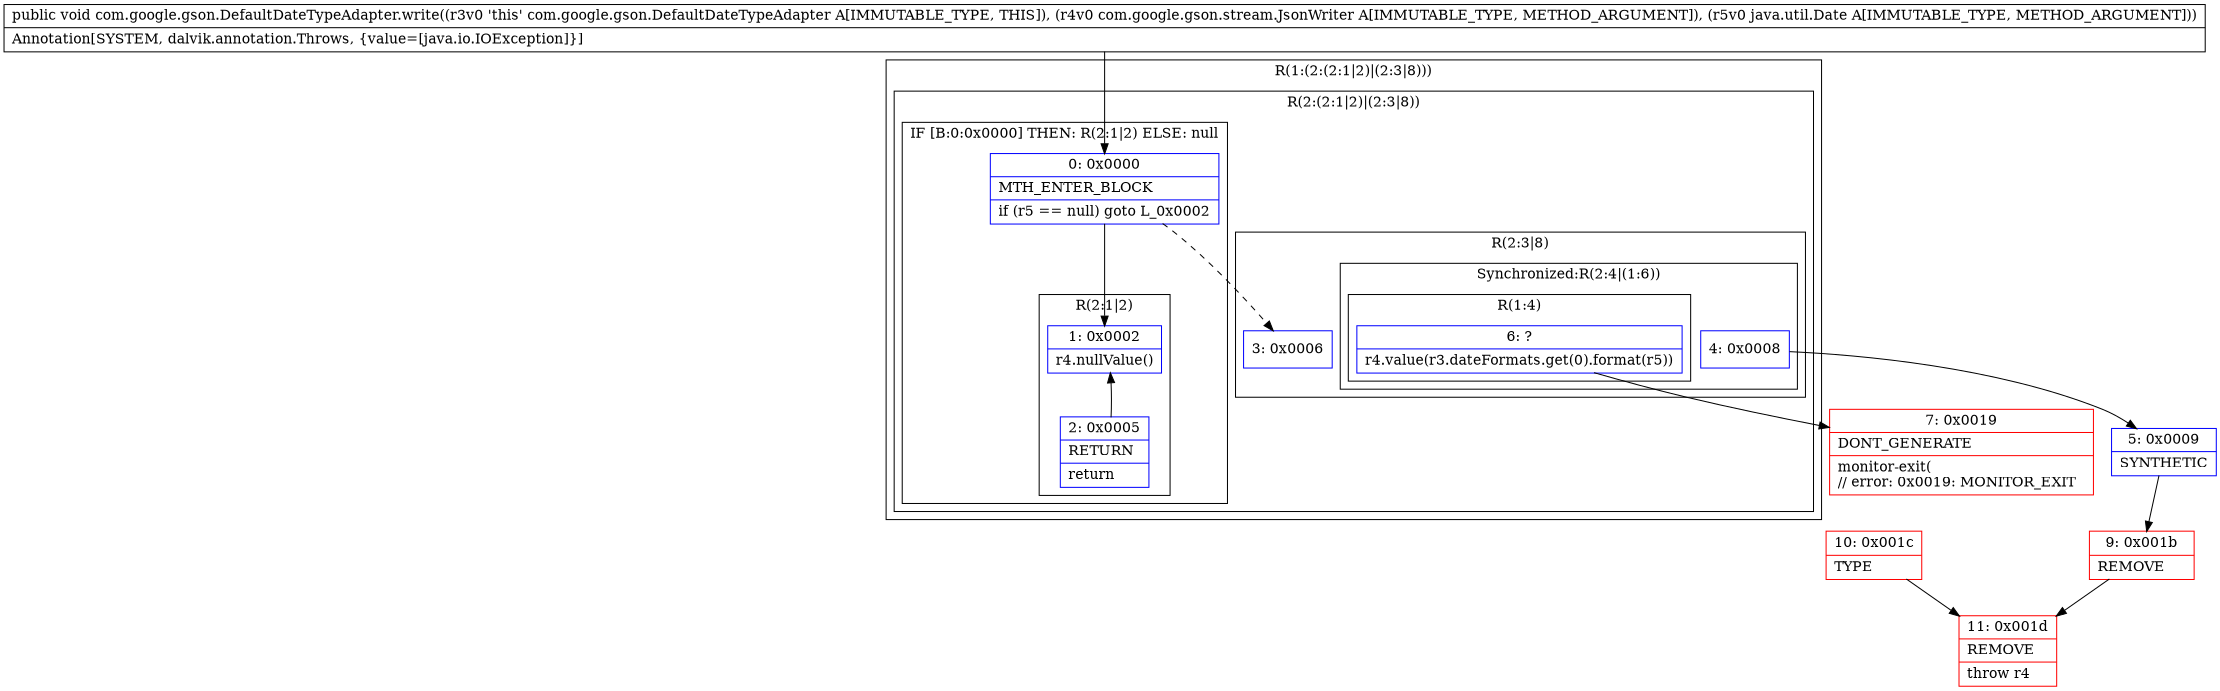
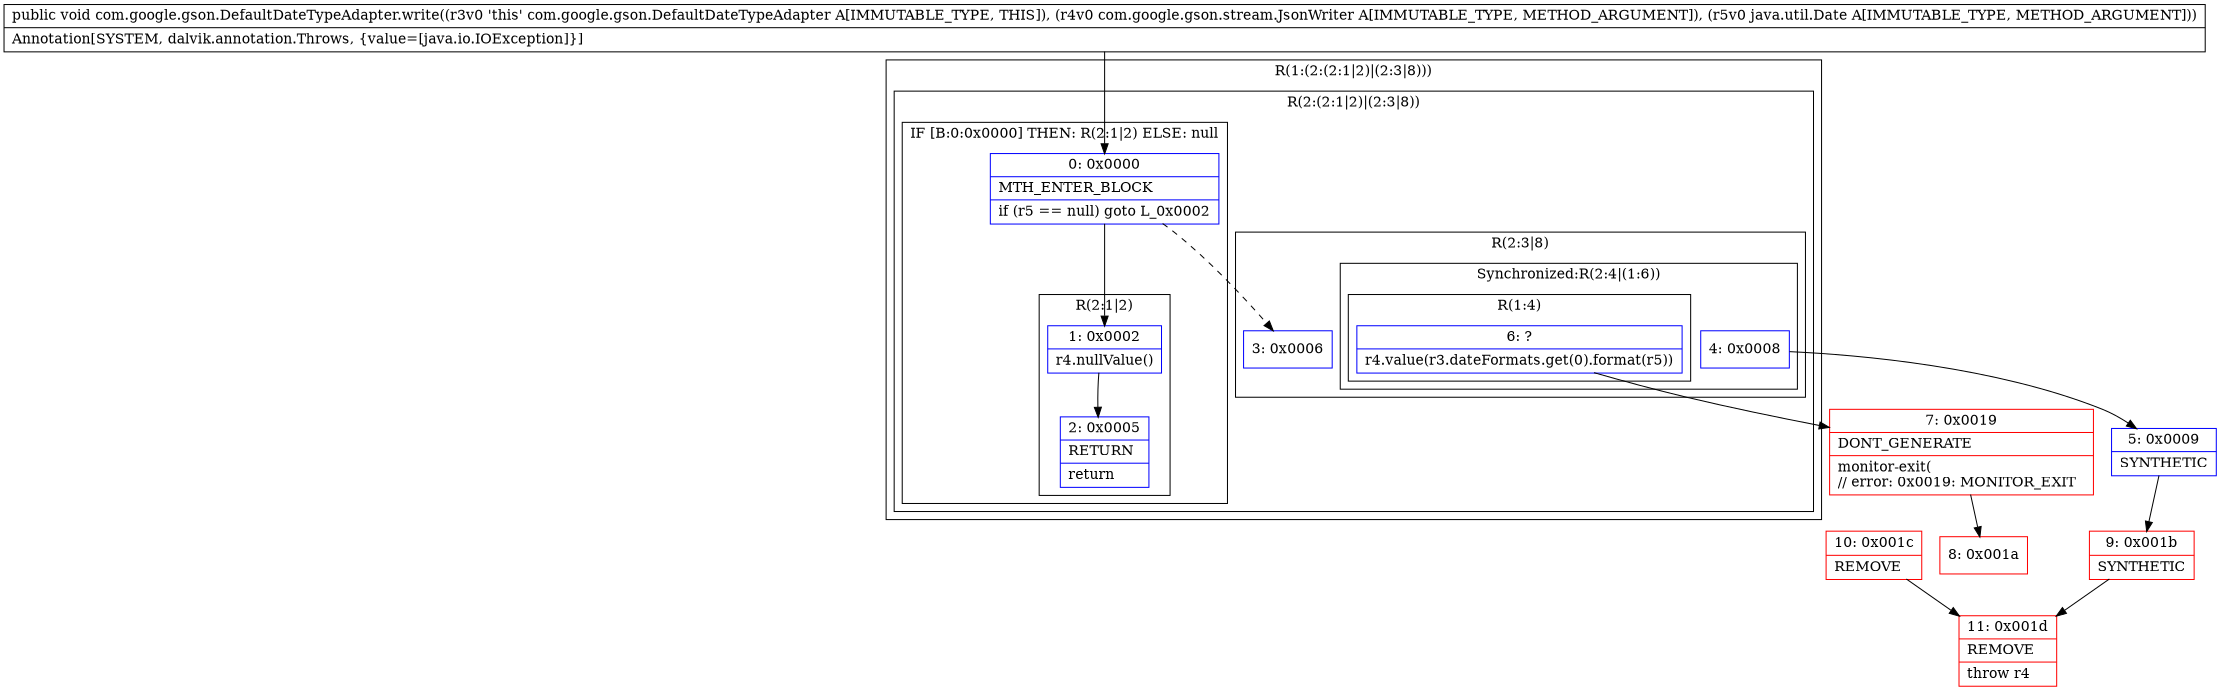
(1111, 400) -> (1098, 390)
none -> (1984, 555)
(1854, 567) -> (1868, 567)
(2131, 567) -> (2142, 567)
